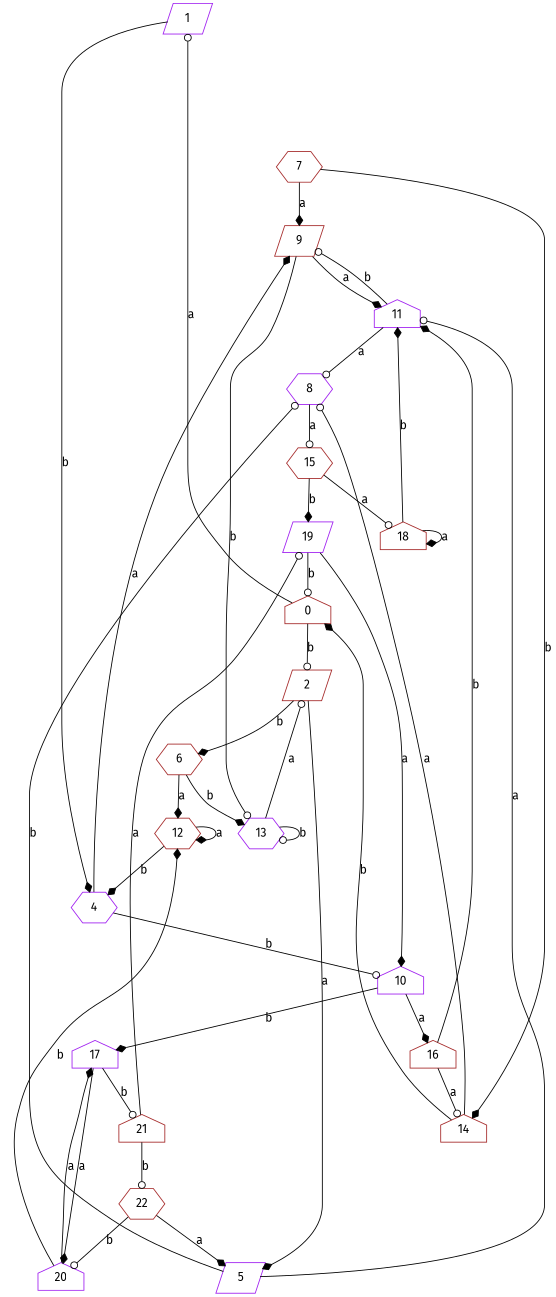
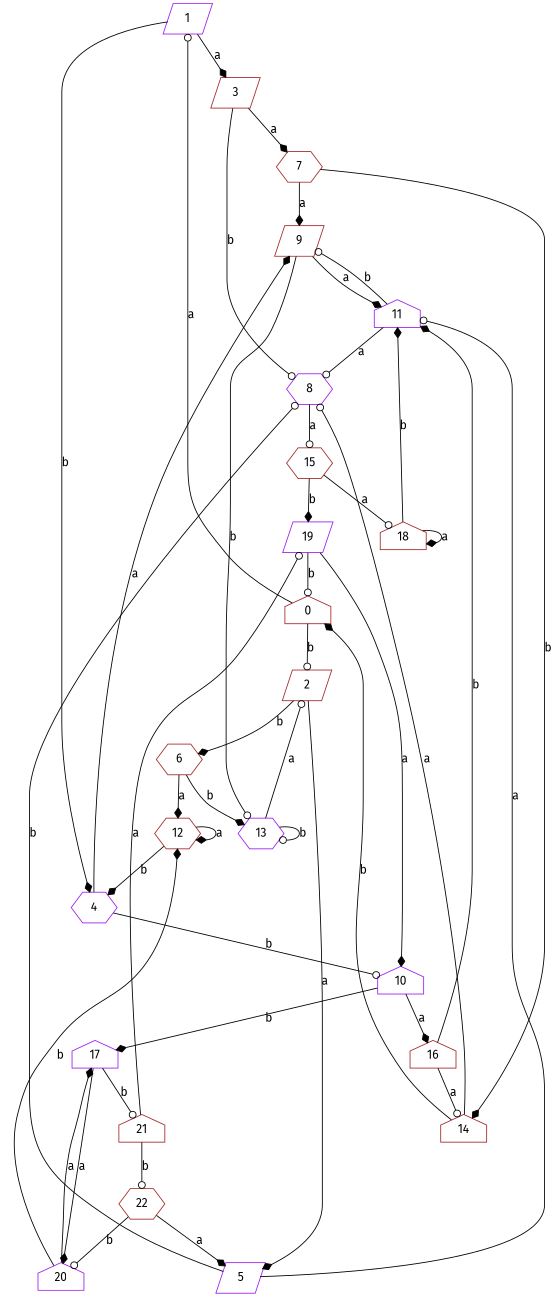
none -> (236, 93)
